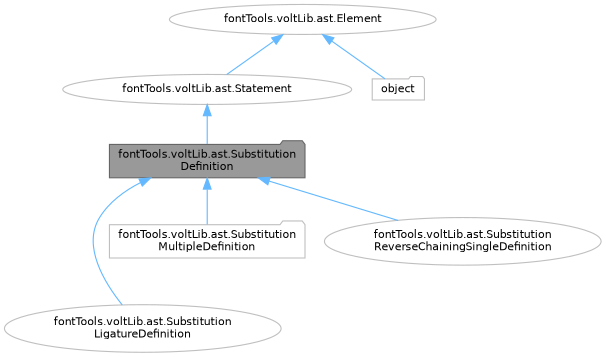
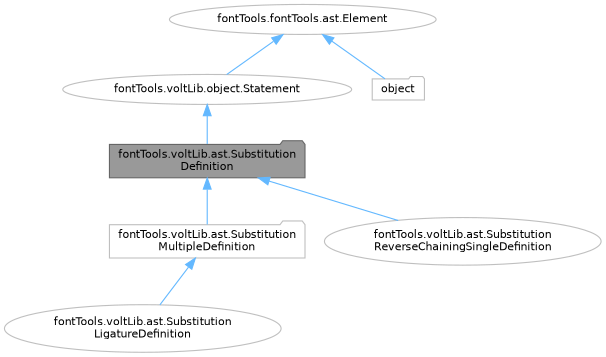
(303, 19) -> (303, 19)
(207, 89) -> (207, 89)
(94, 237) -> (174, 286)
